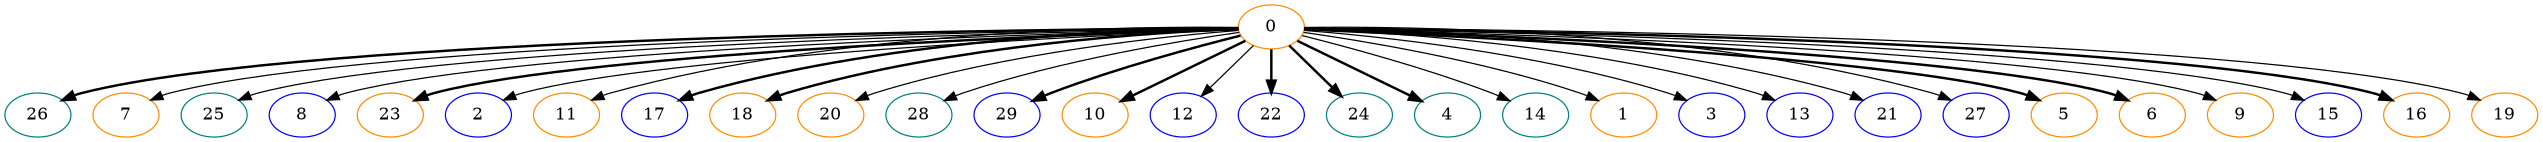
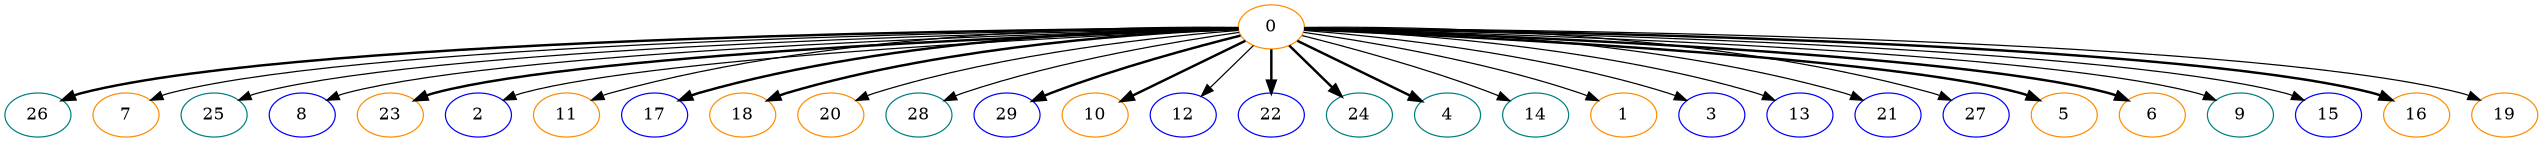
(2240, 115) -> (2240, 115)
